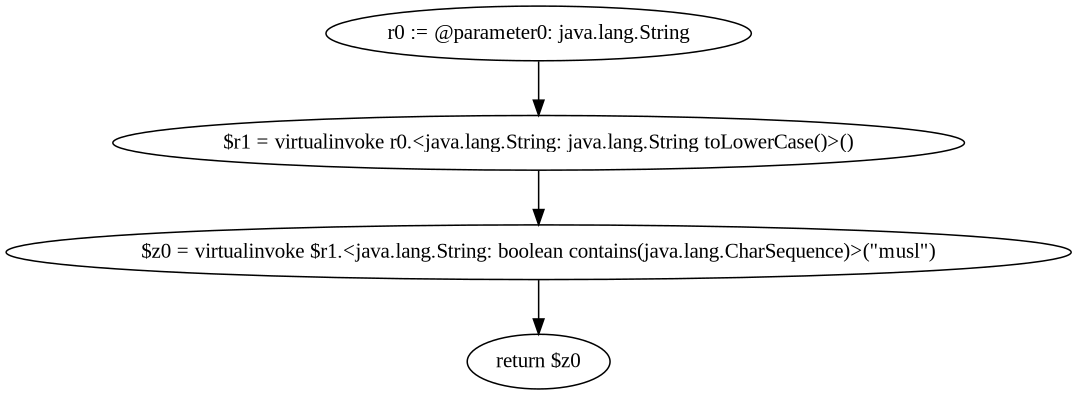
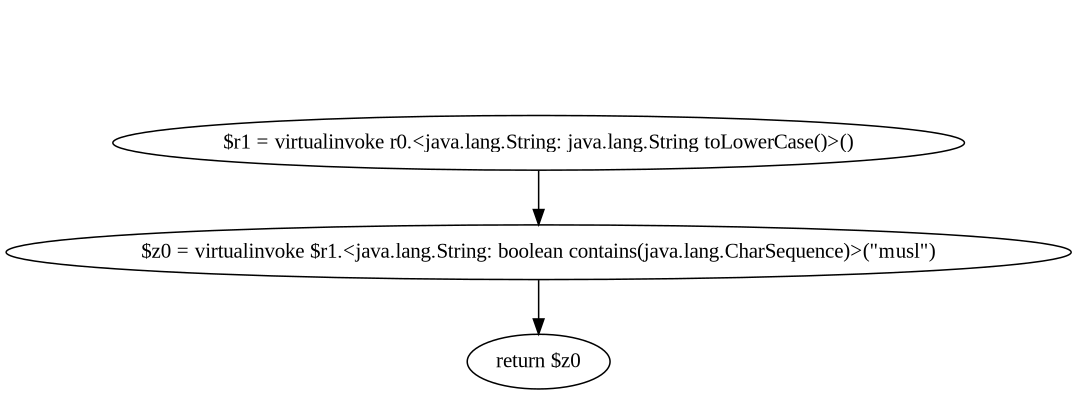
(539, 33) -> none
